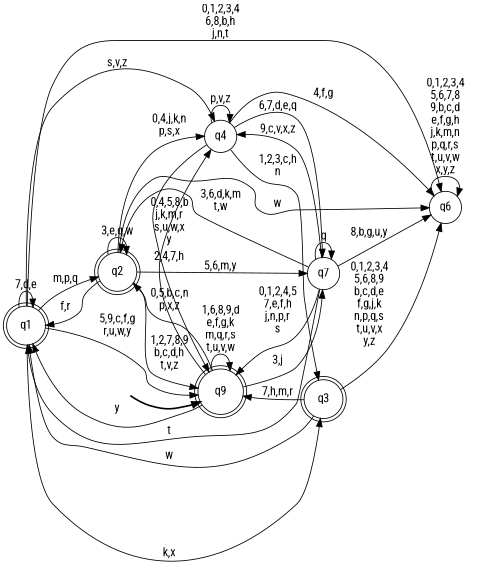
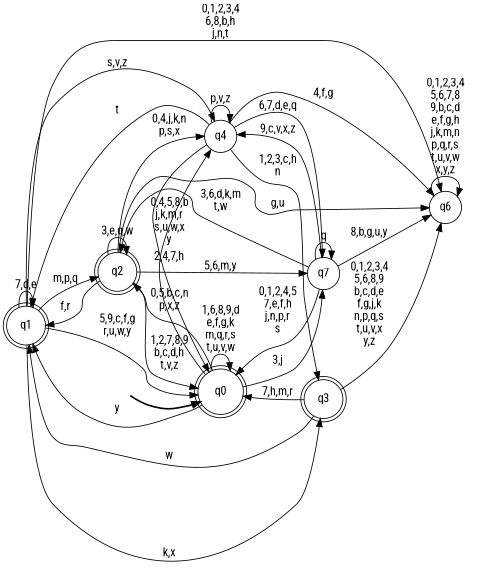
(278, 204) -> (278, 204)
(221, 392) -> (221, 392)
(200, 436) -> (92, 166)
